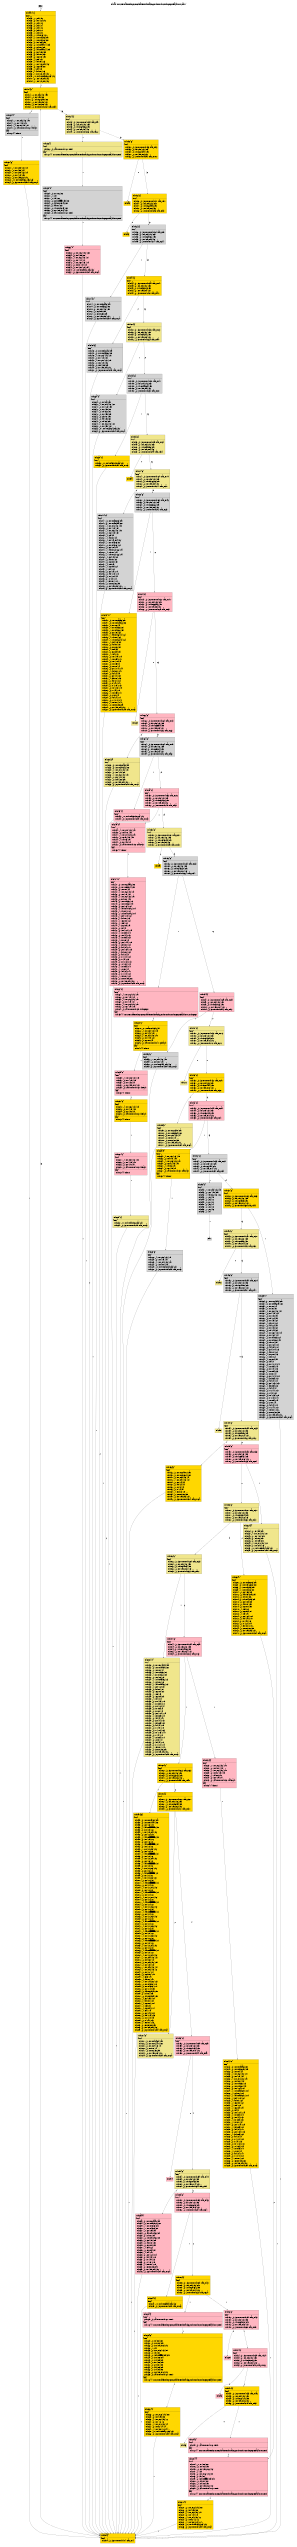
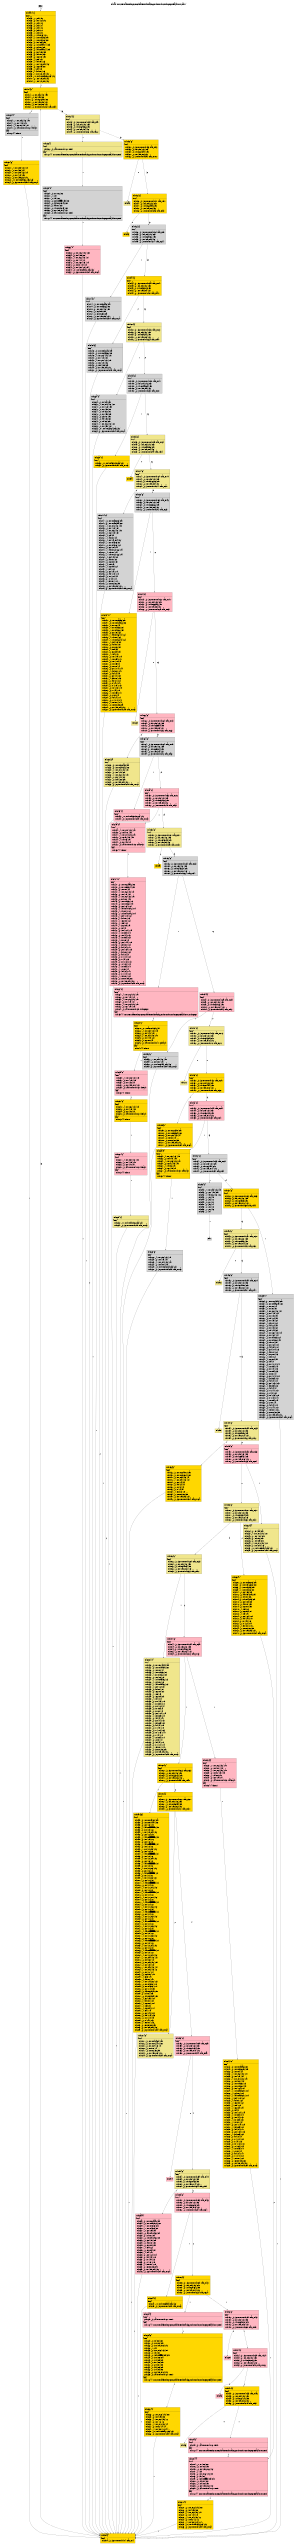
(127, 204) -> (127, 204)
(175, 1135) -> (175, 1135)
